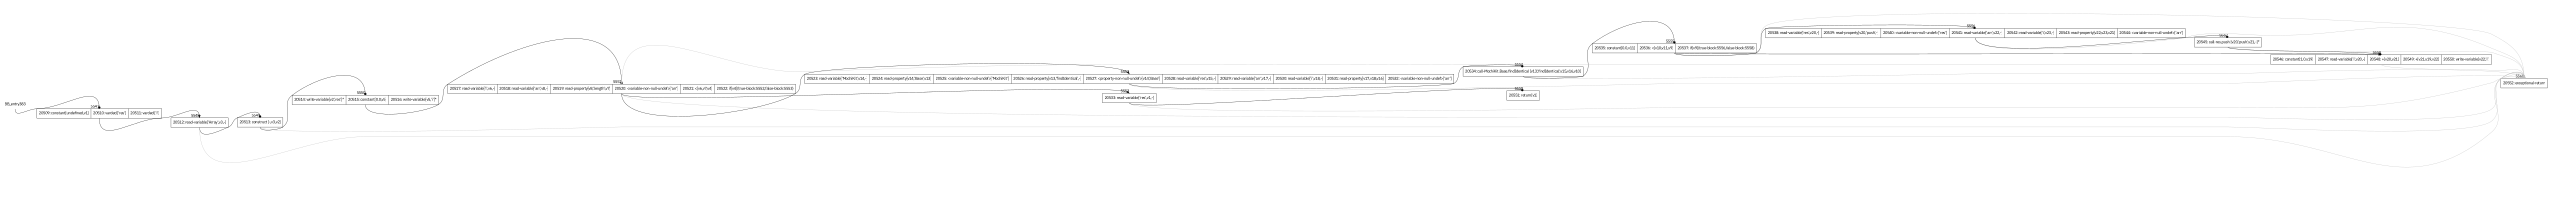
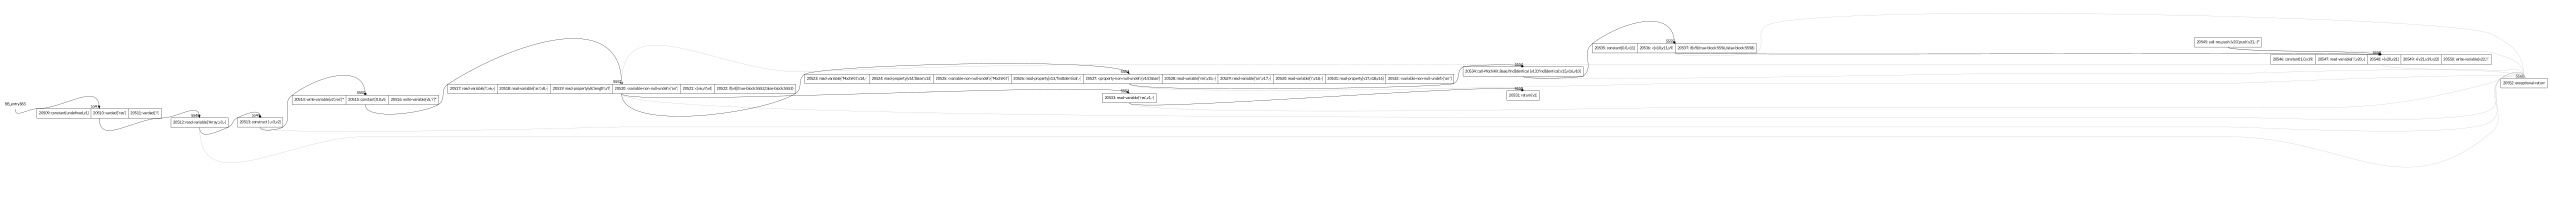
(1975, 33) -> none
(59, 105) -> (59, 105)
